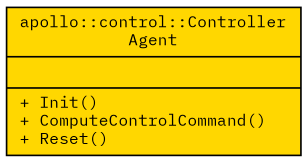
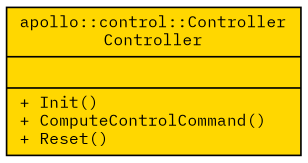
(154, 40) -> (154, 40)
